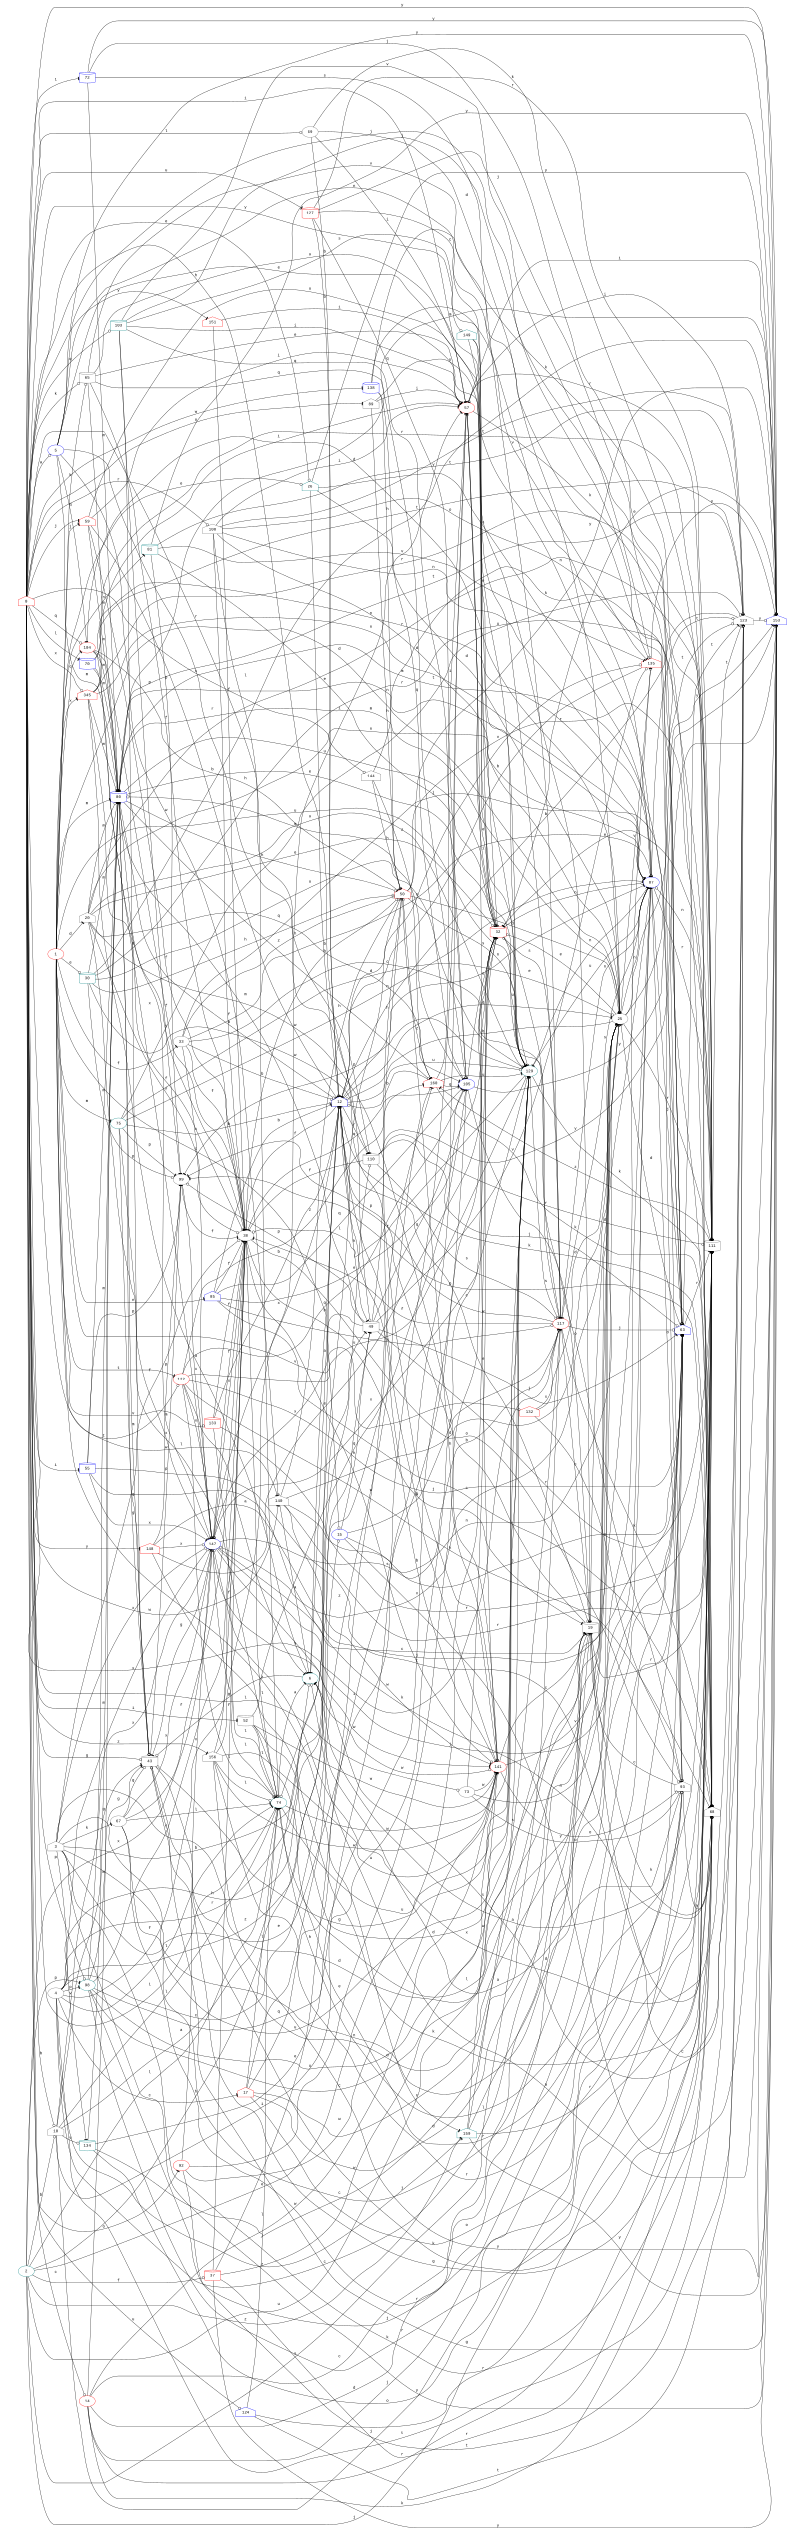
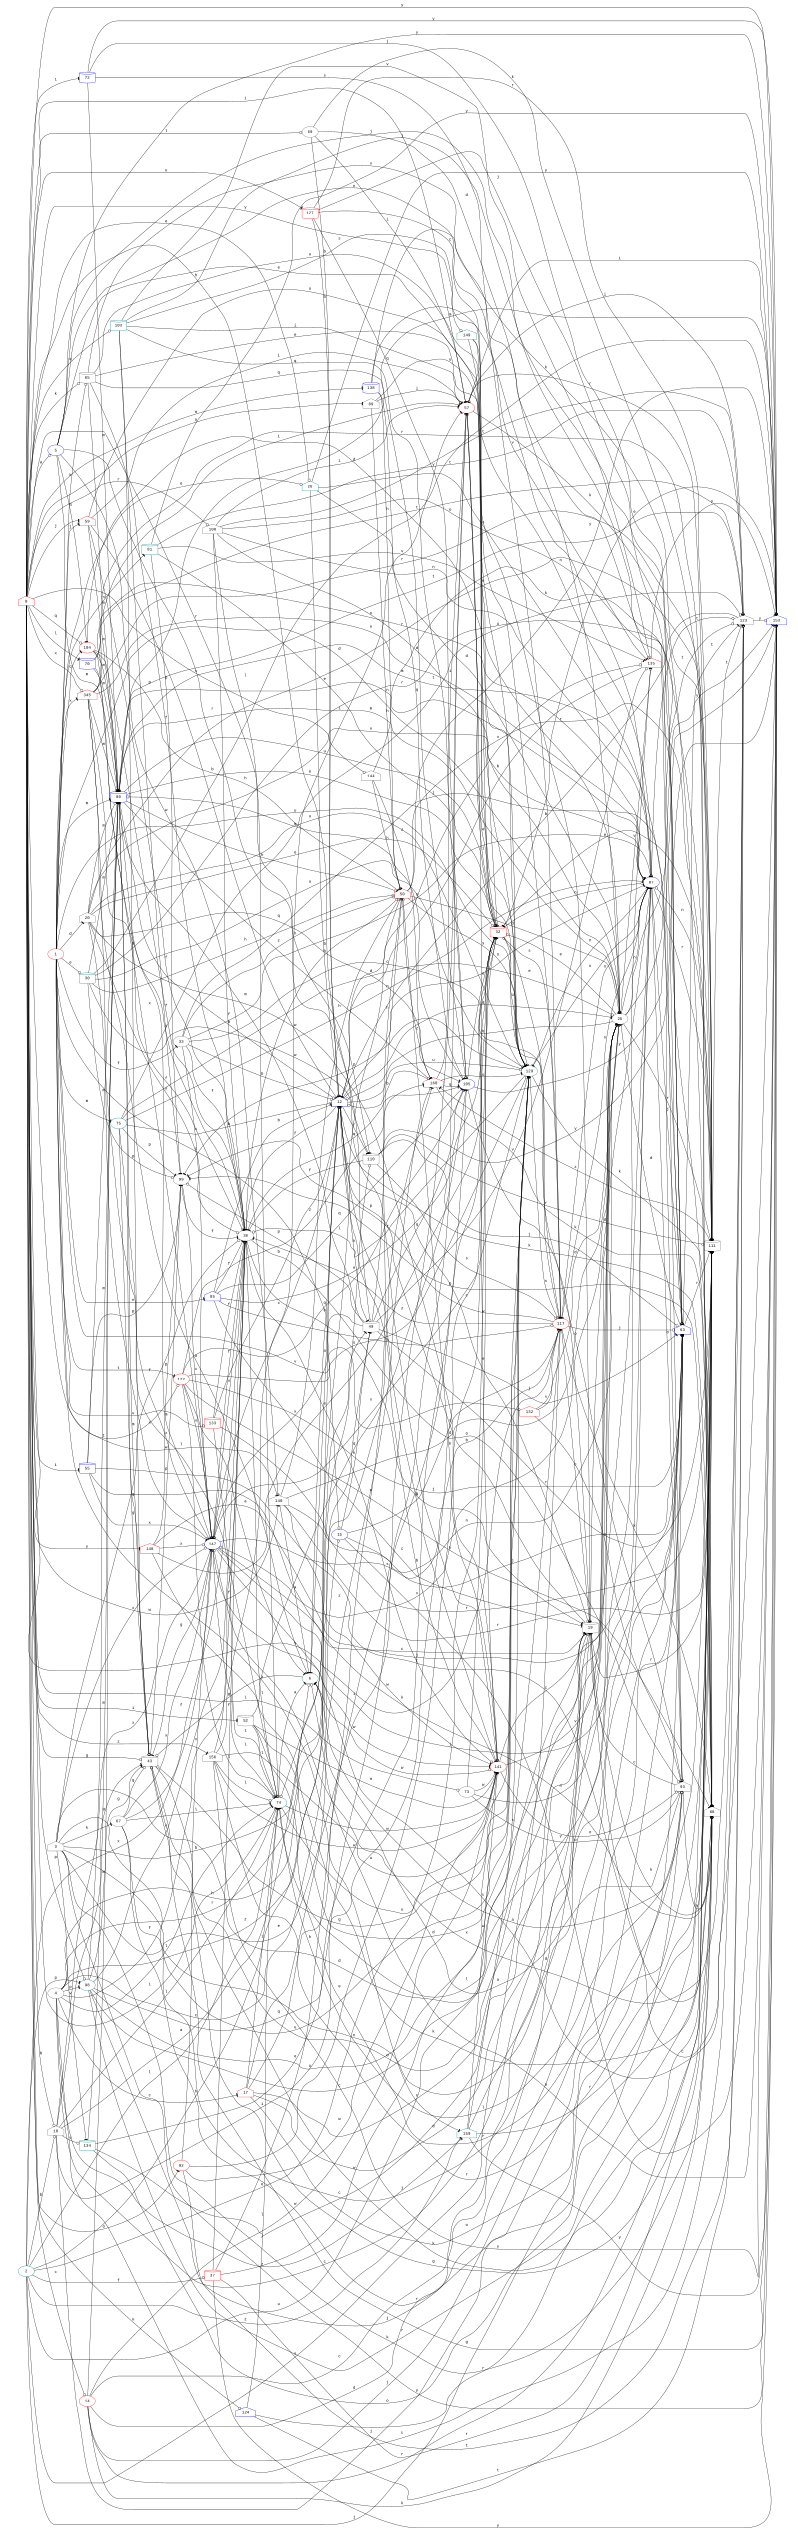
(213, 322) -> none
(501, 1518) -> (360, 1512)
(95, 1770) -> (106, 1132)
